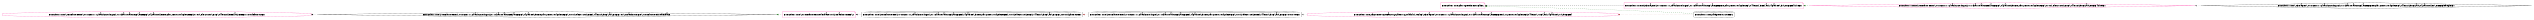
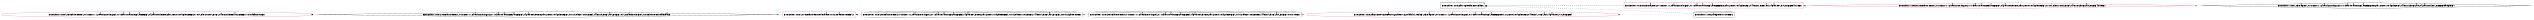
(1463, 6) -> (1463, 6)
